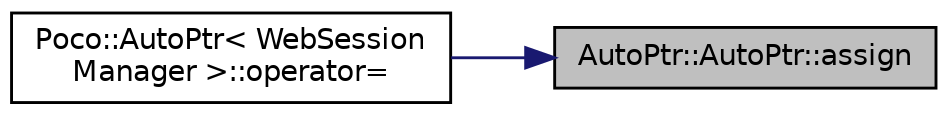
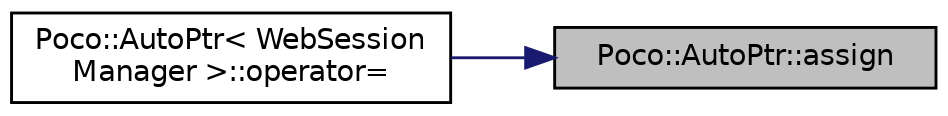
(745, 58) -> (745, 58)
